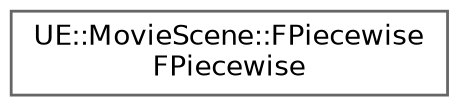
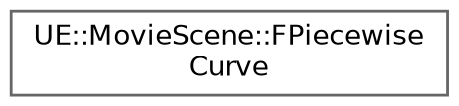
(229, 53) -> (229, 53)
